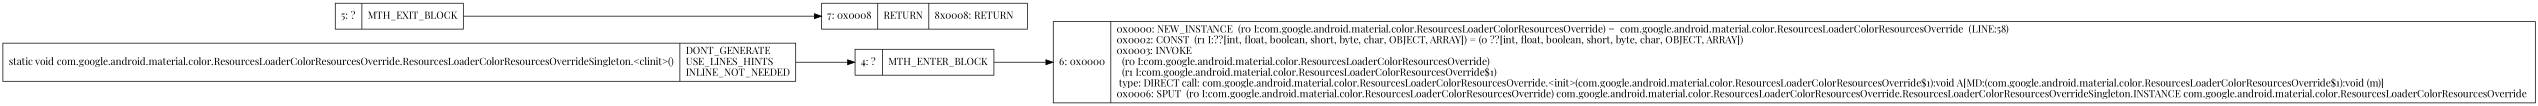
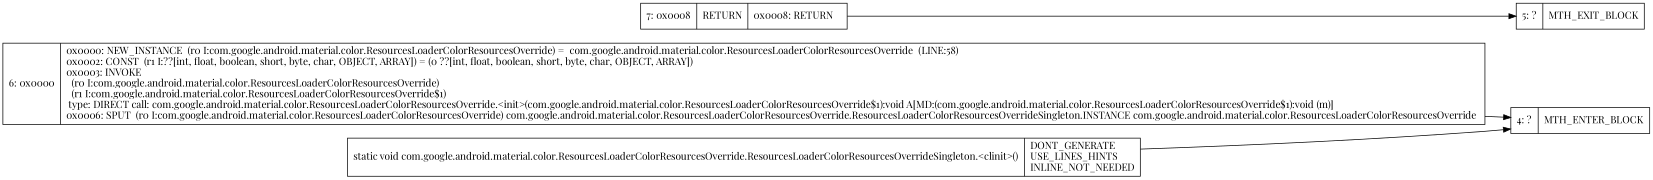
(639, 16) -> (1178, 16)
(978, 16) -> (798, 16)
(1020, 62) -> (1494, 117)
